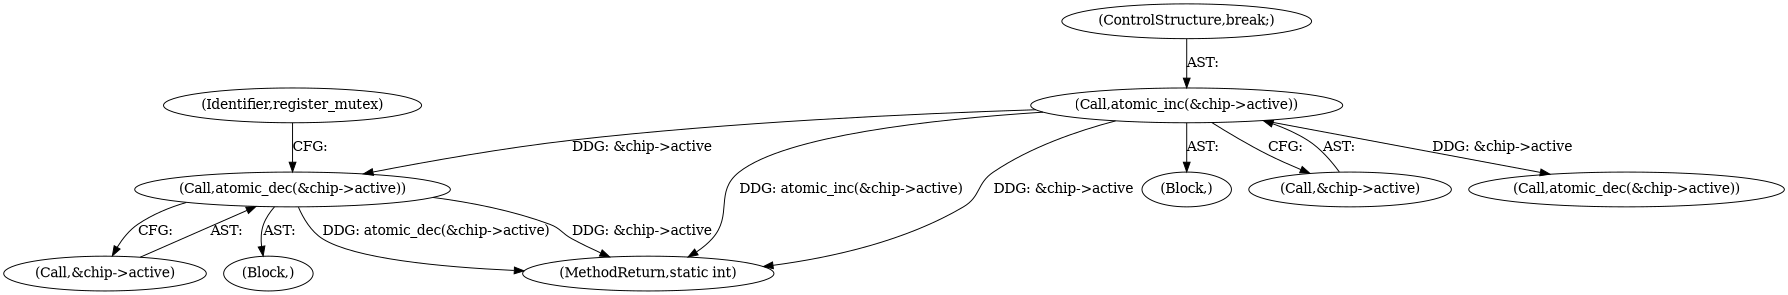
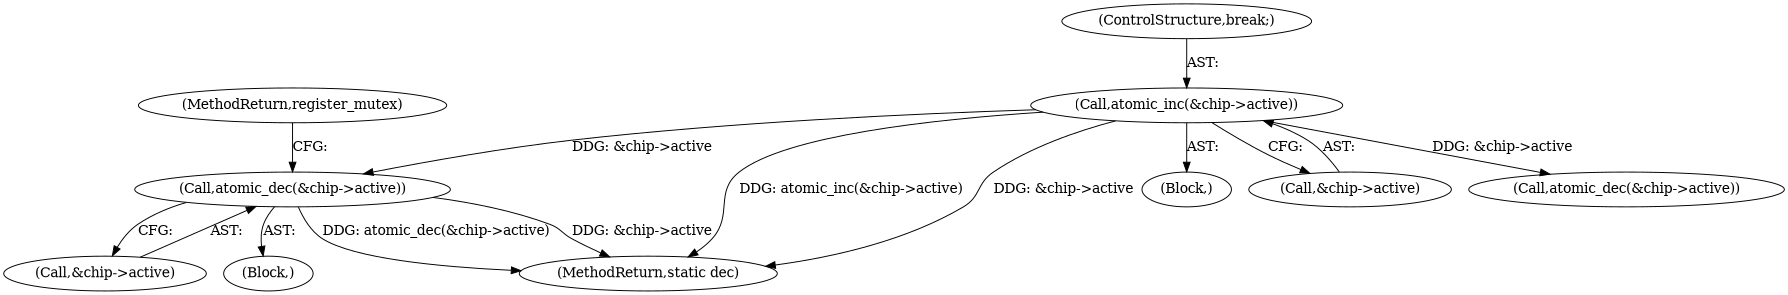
(293, 105) -> (293, 105)
(648, 274) -> (648, 274)
